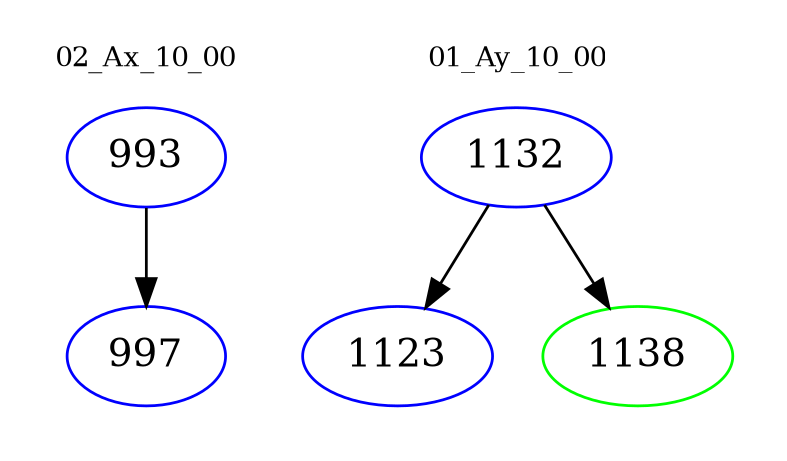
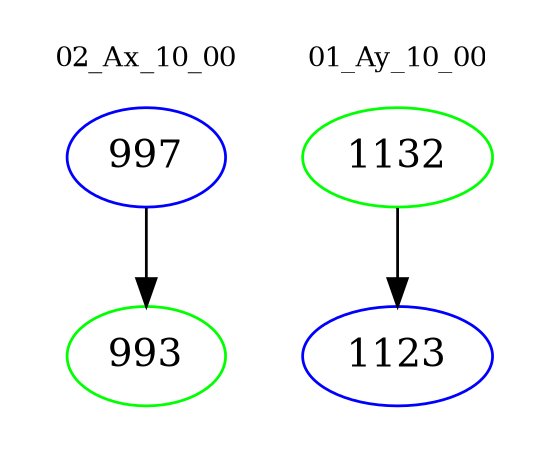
(146, 157) -> (146, 356)
(516, 157) -> (398, 157)
(146, 243) -> (146, 243)
(638, 356) -> none
